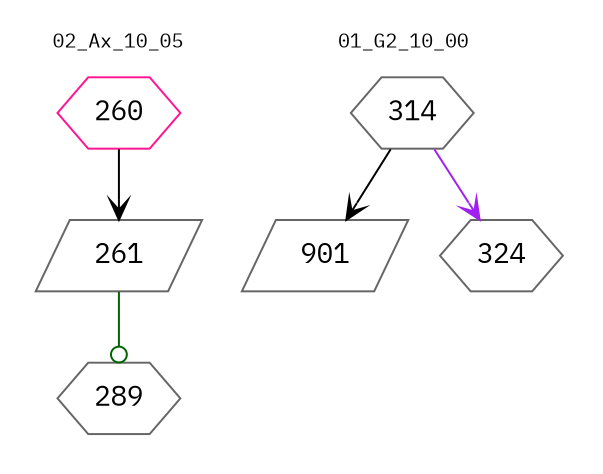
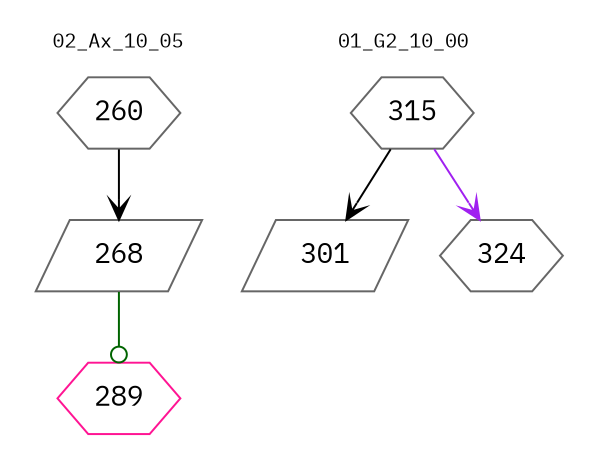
(119, 113) -> (119, 113)
(412, 113) -> (412, 113)
(119, 256) -> (119, 256)
(325, 256) -> (325, 256)
(119, 398) -> (119, 398)
